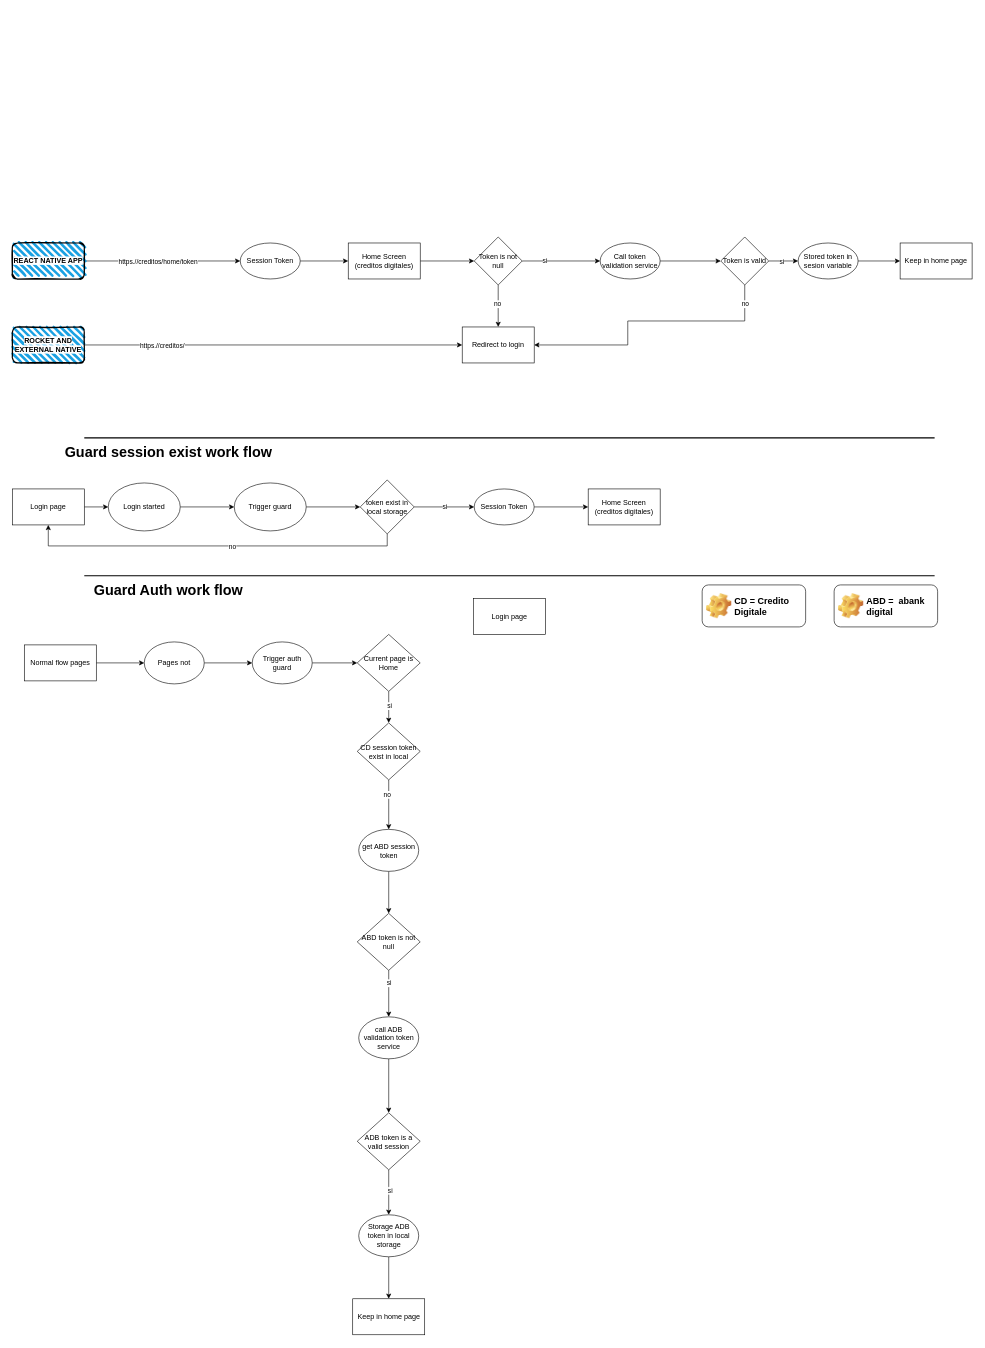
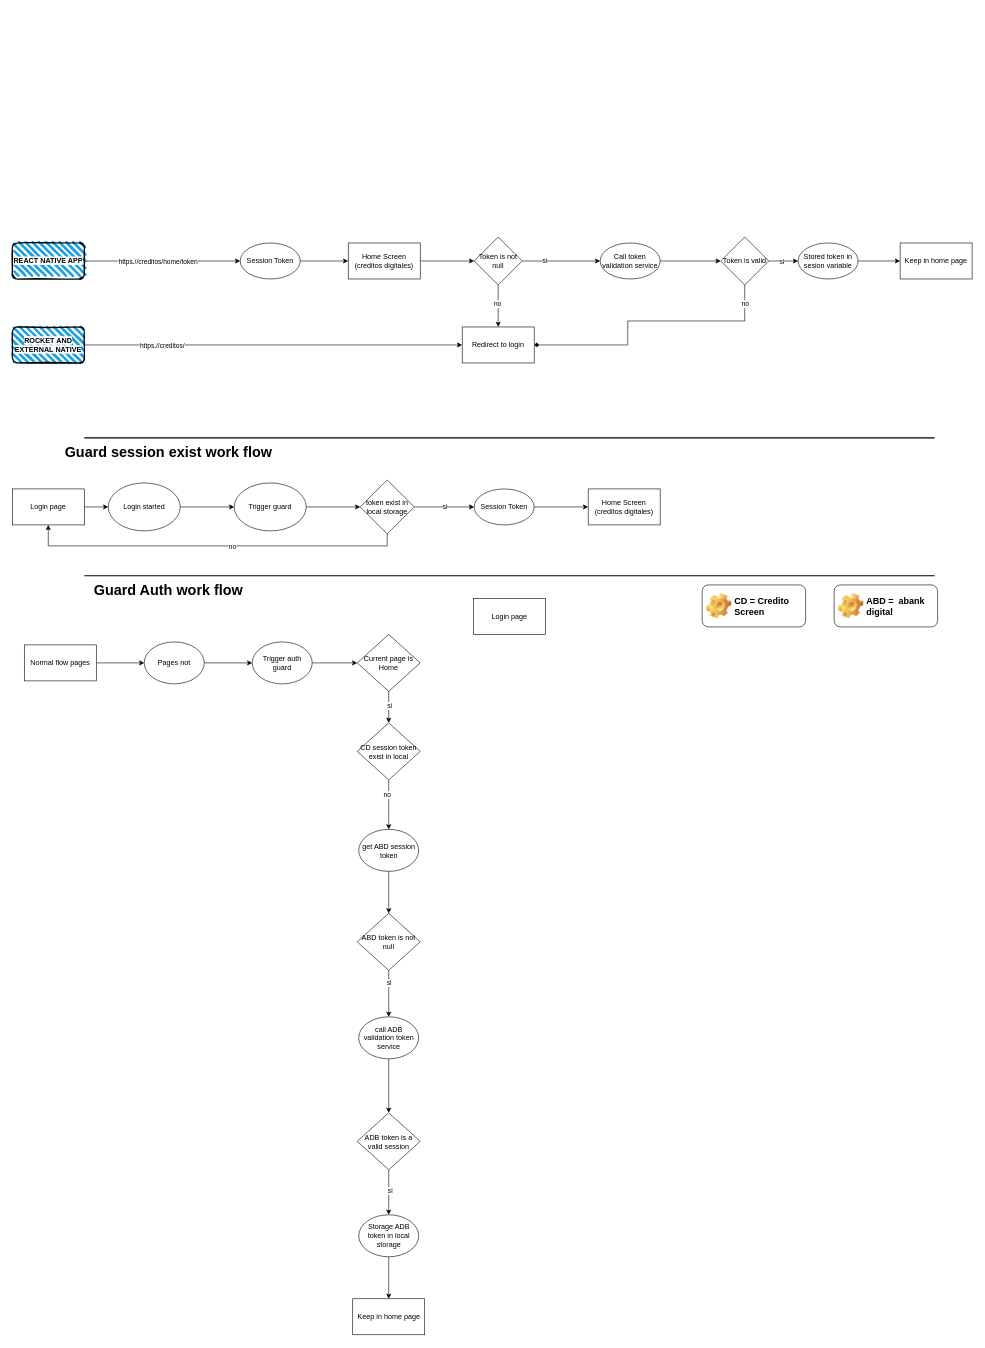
(539, 345) -> (540, 345)
(770, 606) -> (769, 606)
